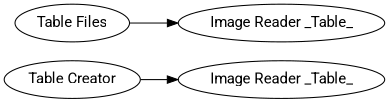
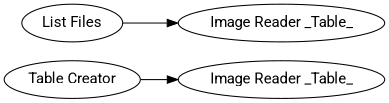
(72, 23) -> (72, 23)
